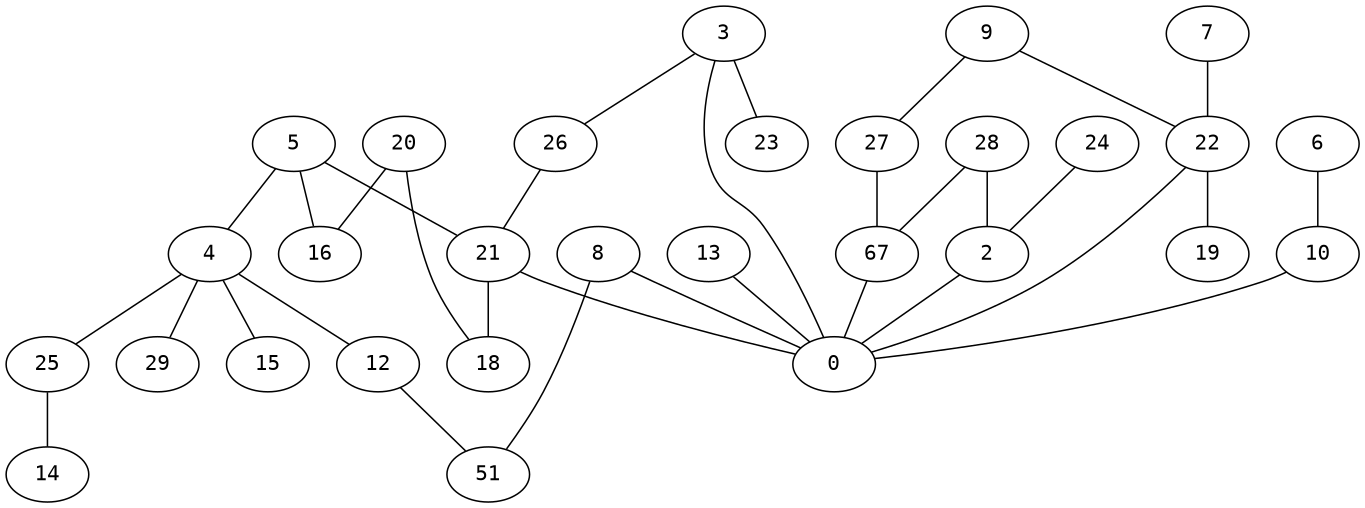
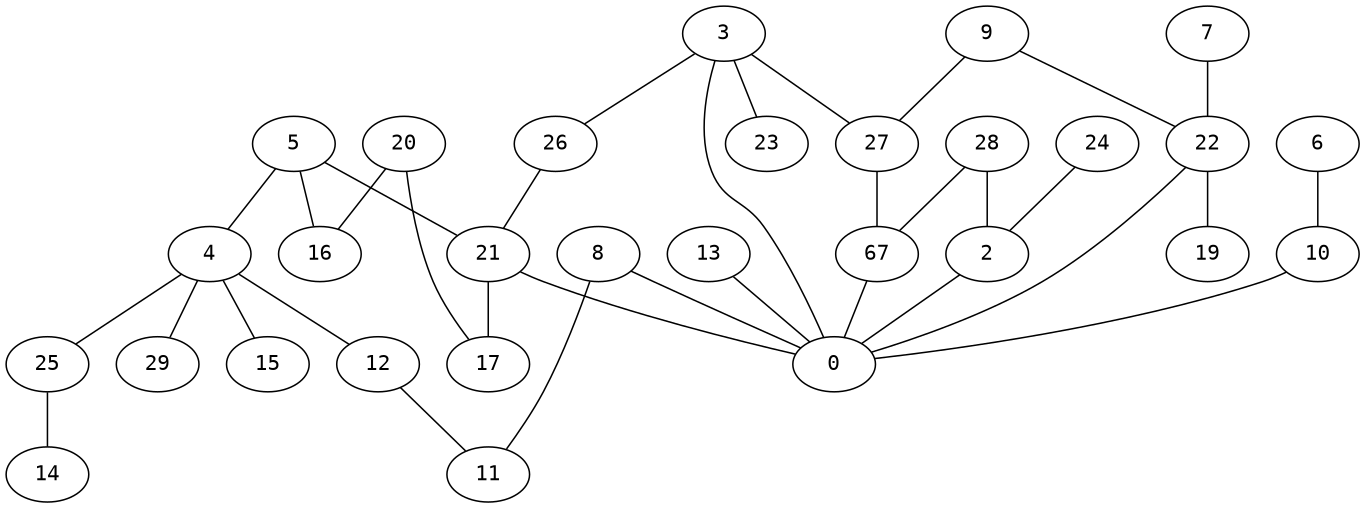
none -> (800, 89)
(488, 364) -> (488, 364)
(488, 474) -> (488, 474)
